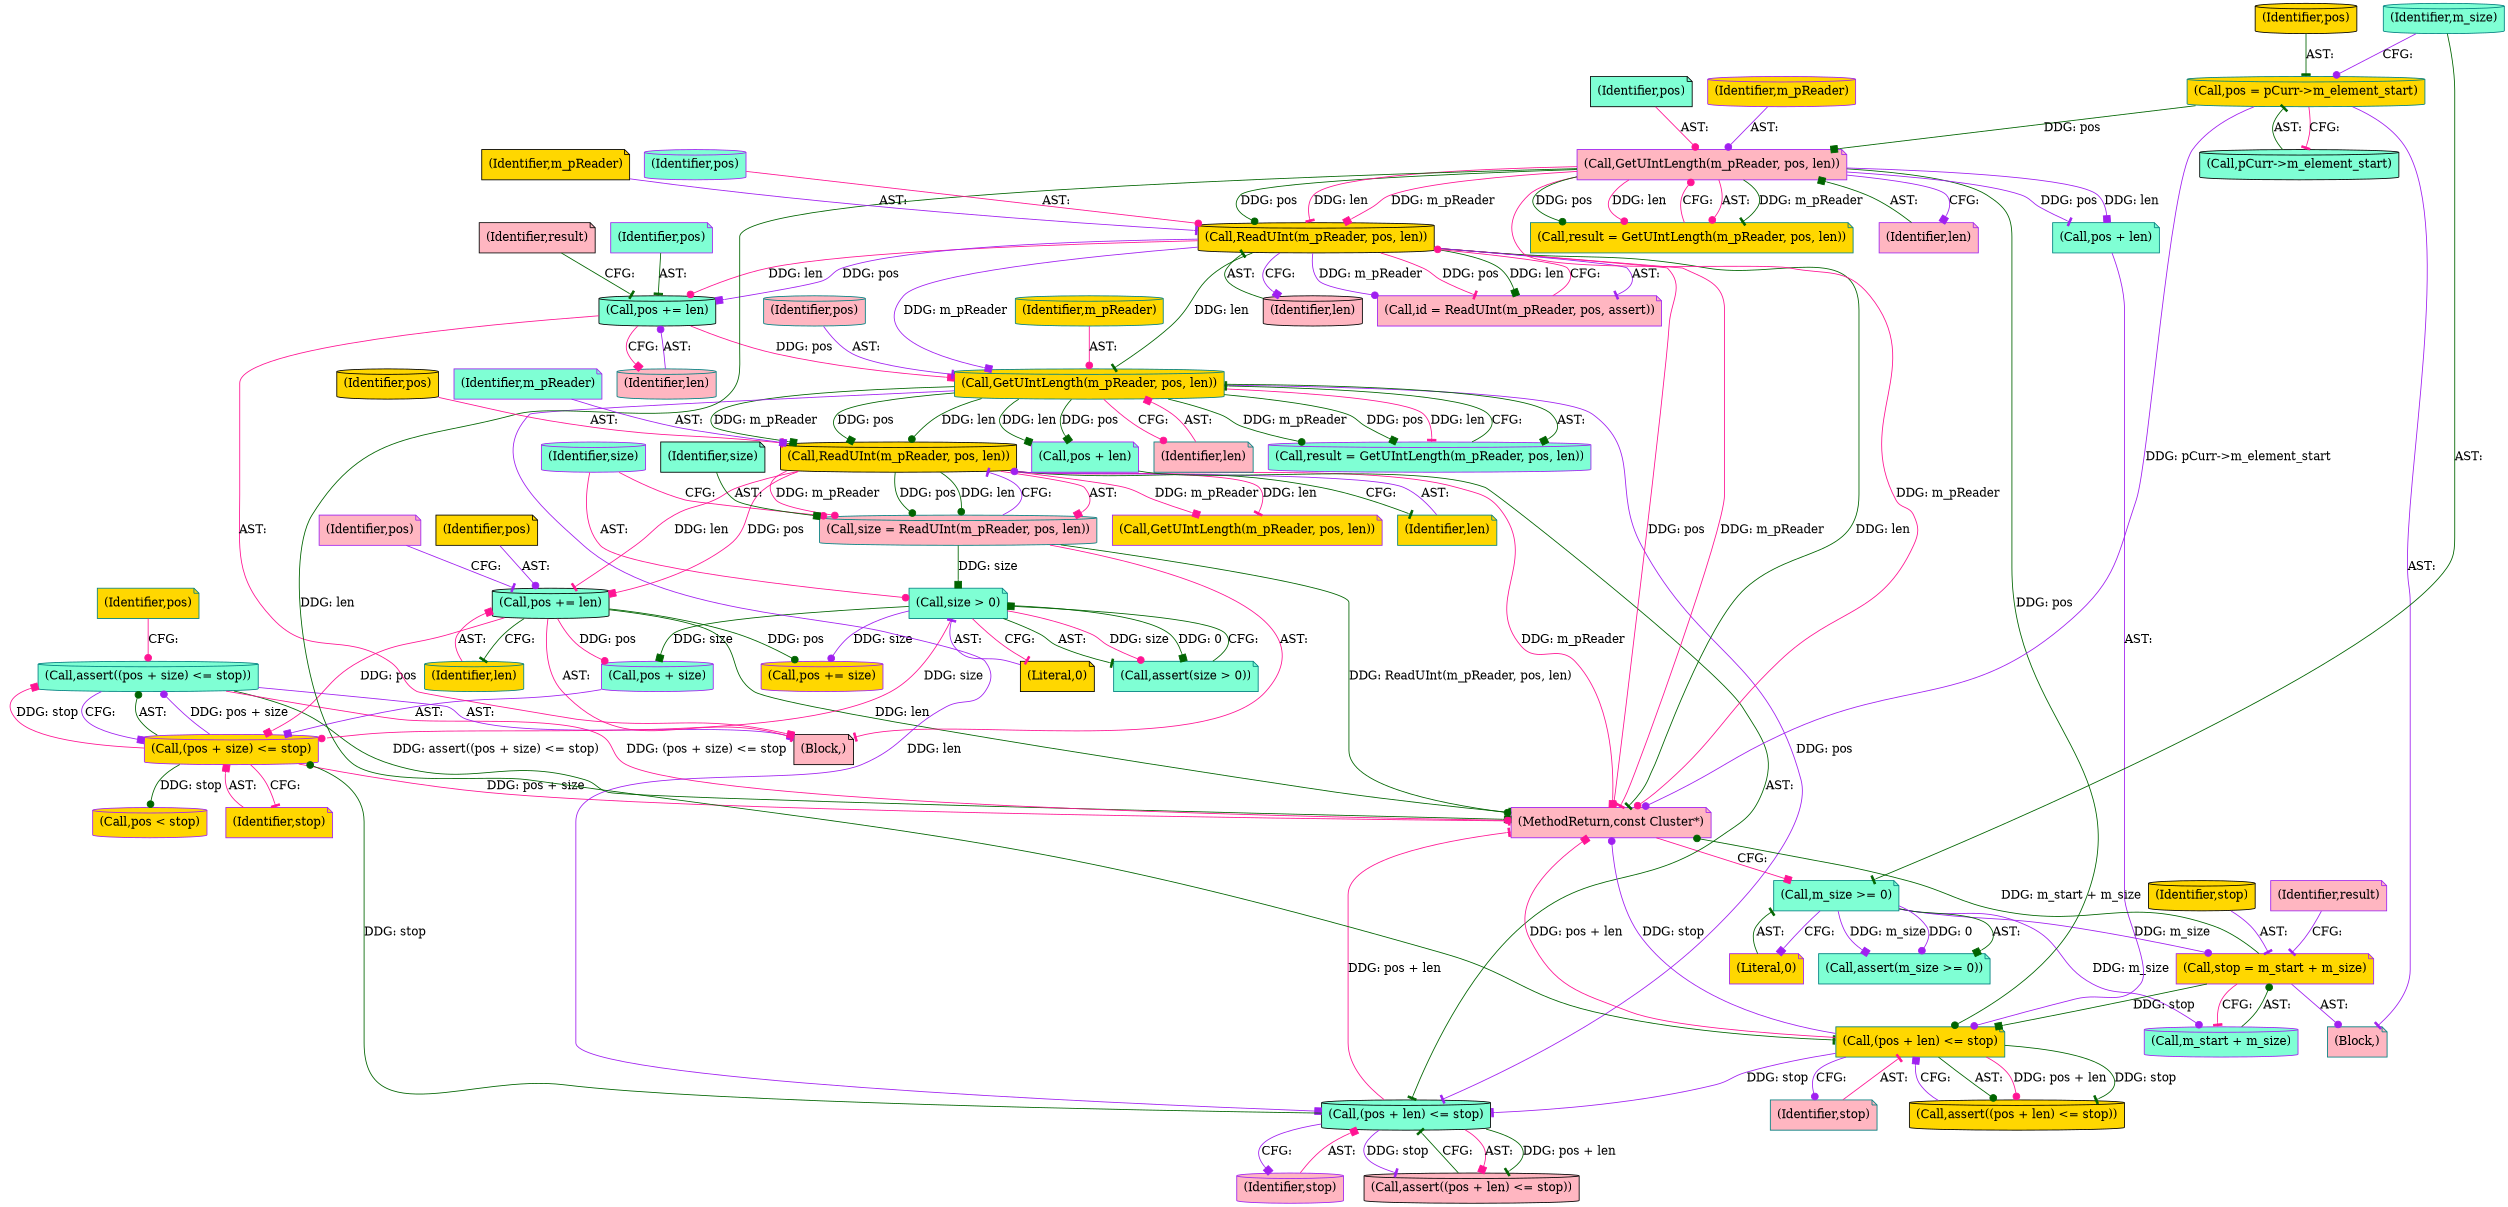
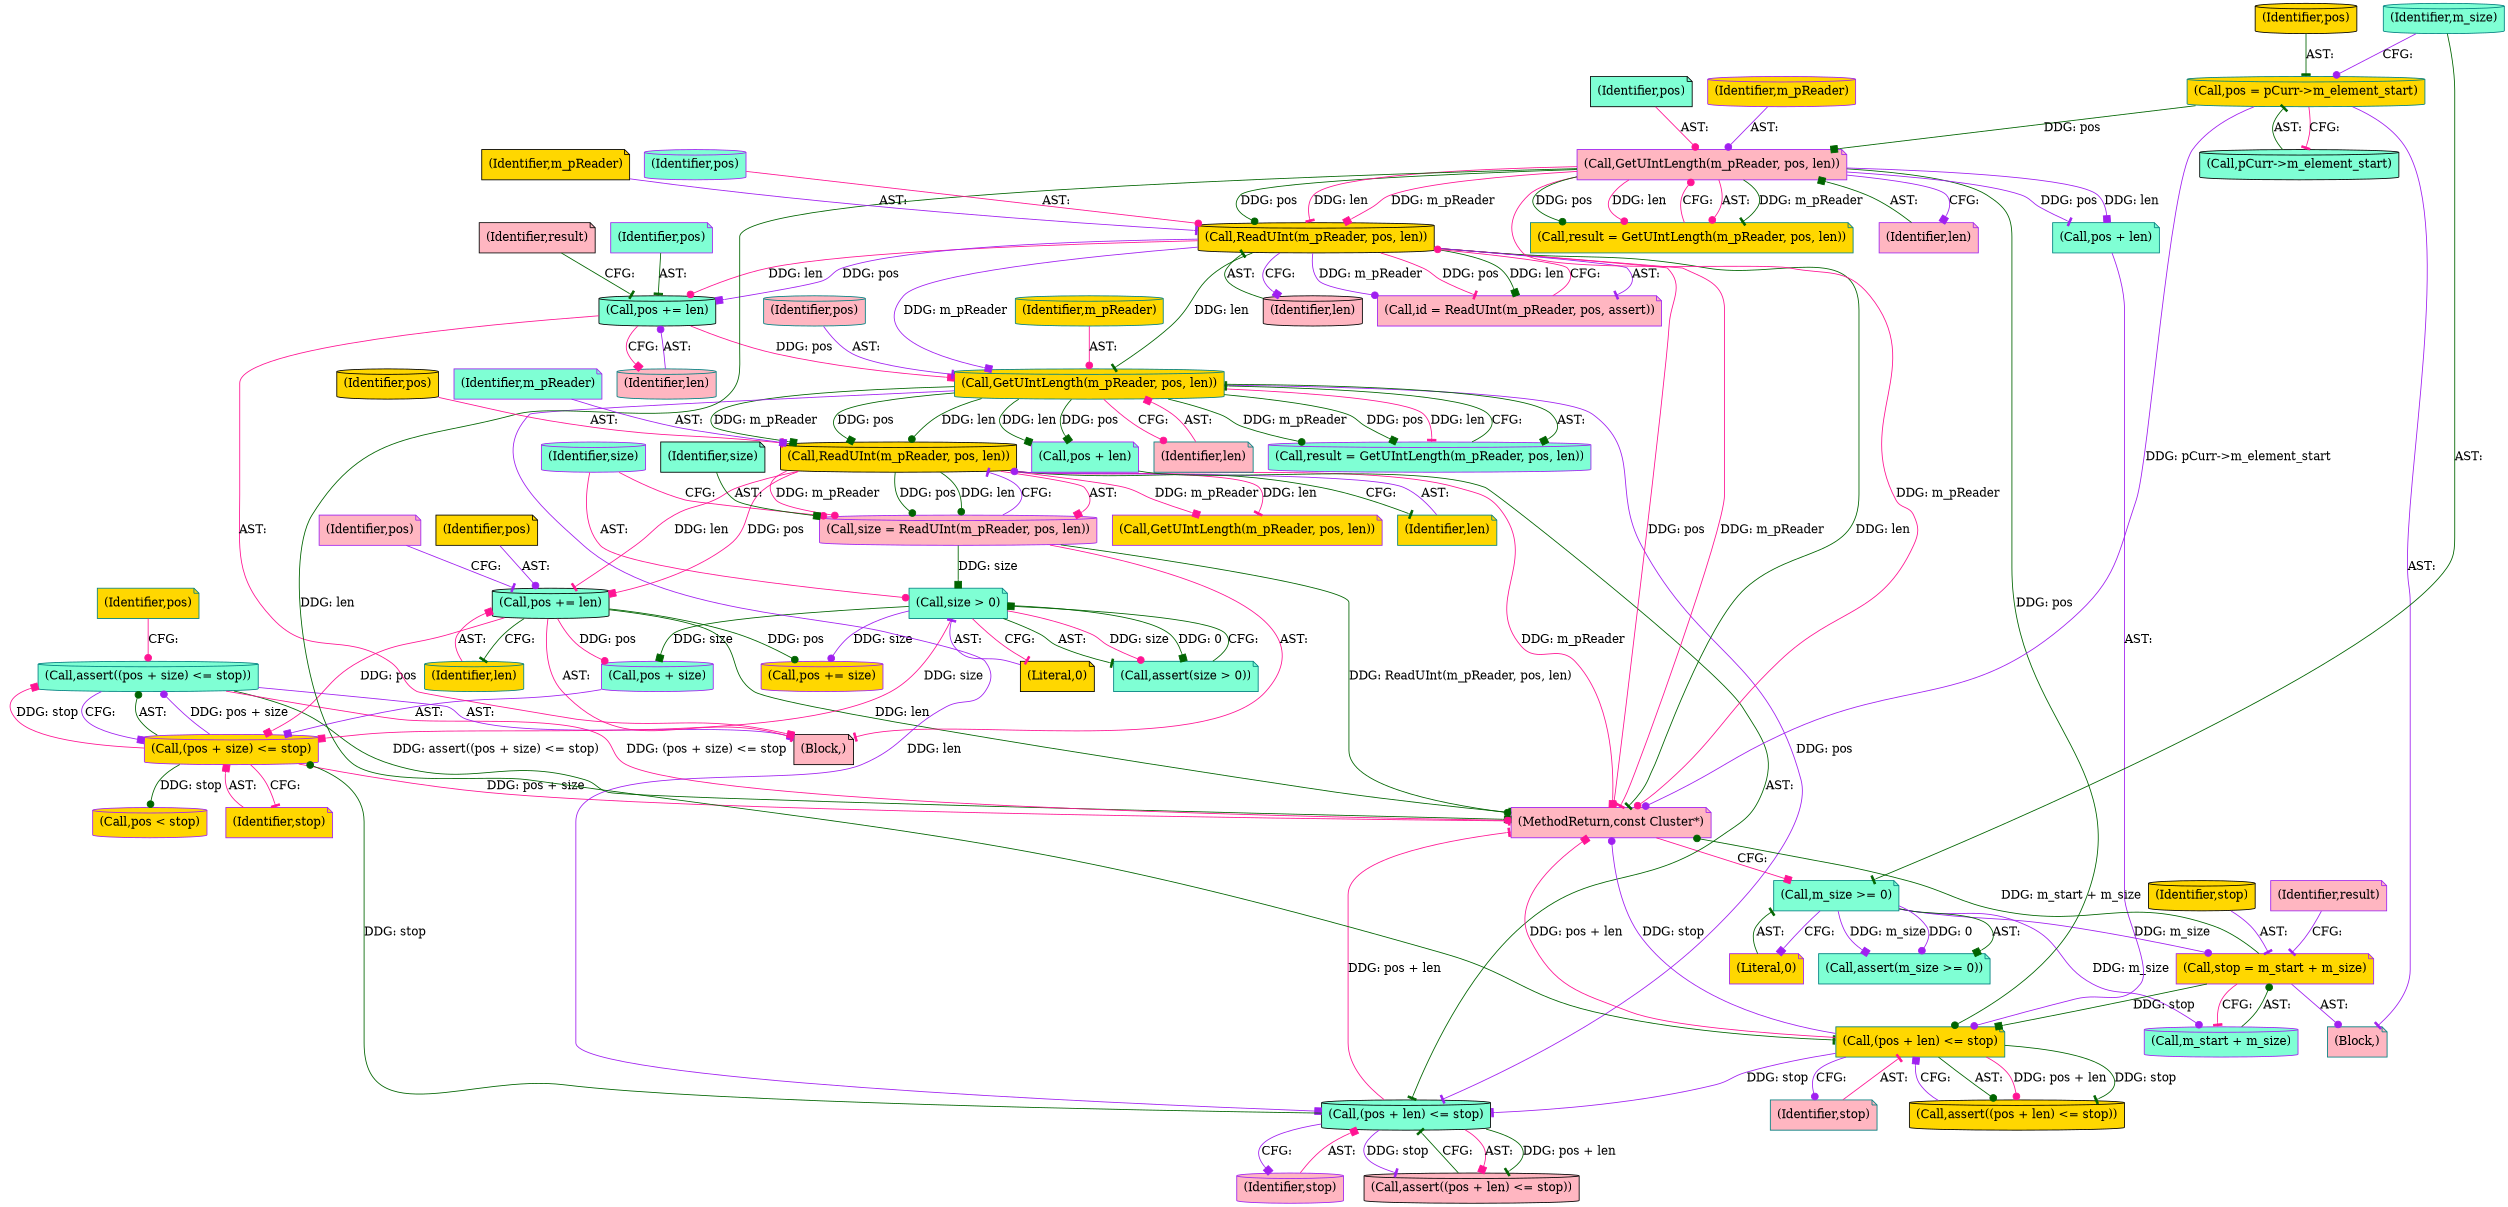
(958, 530) -> (958, 530)
(759, 722) -> (759, 722)
